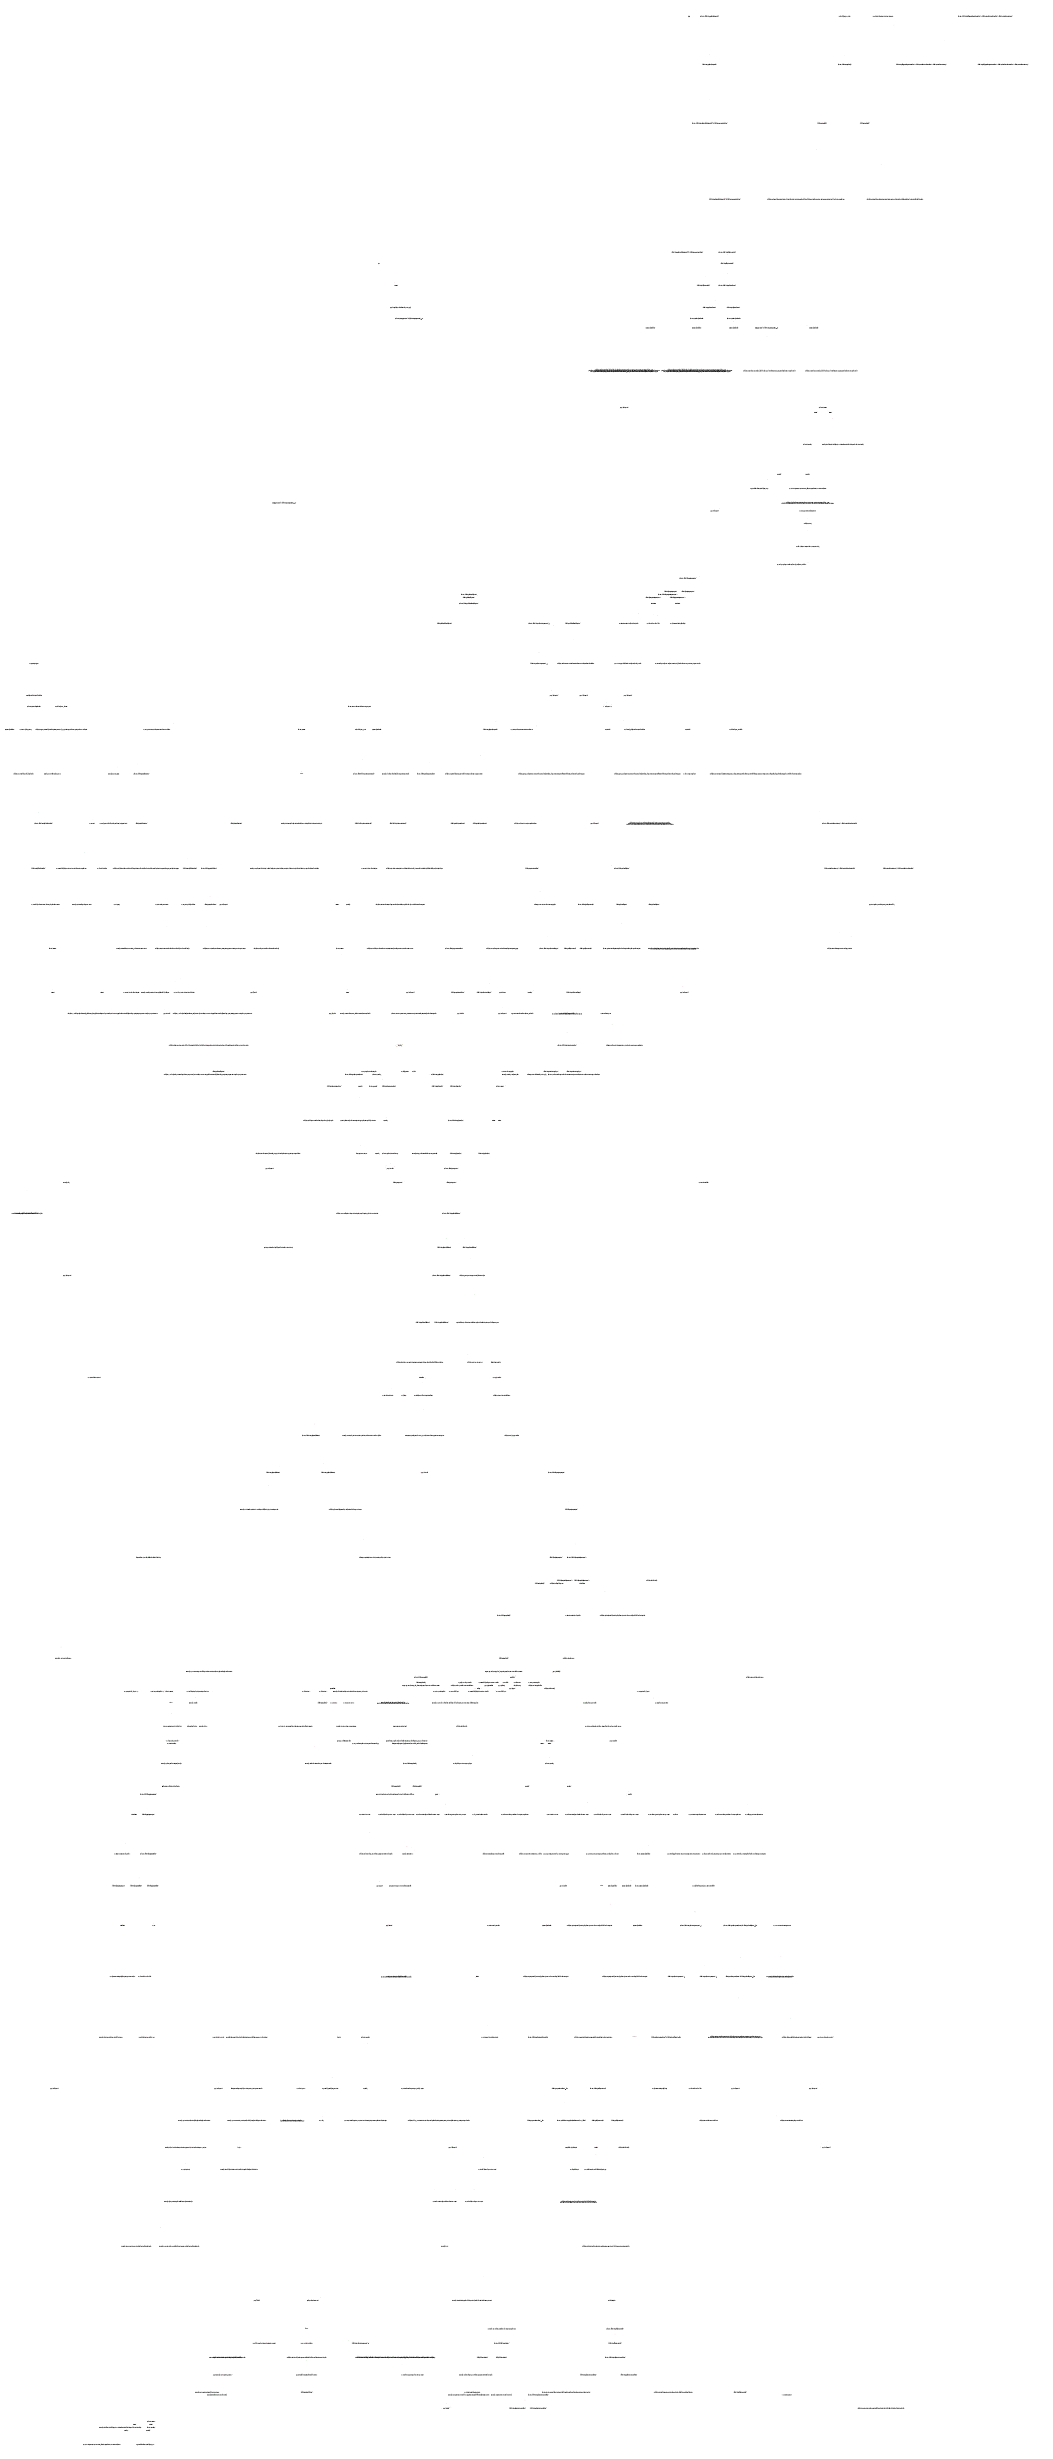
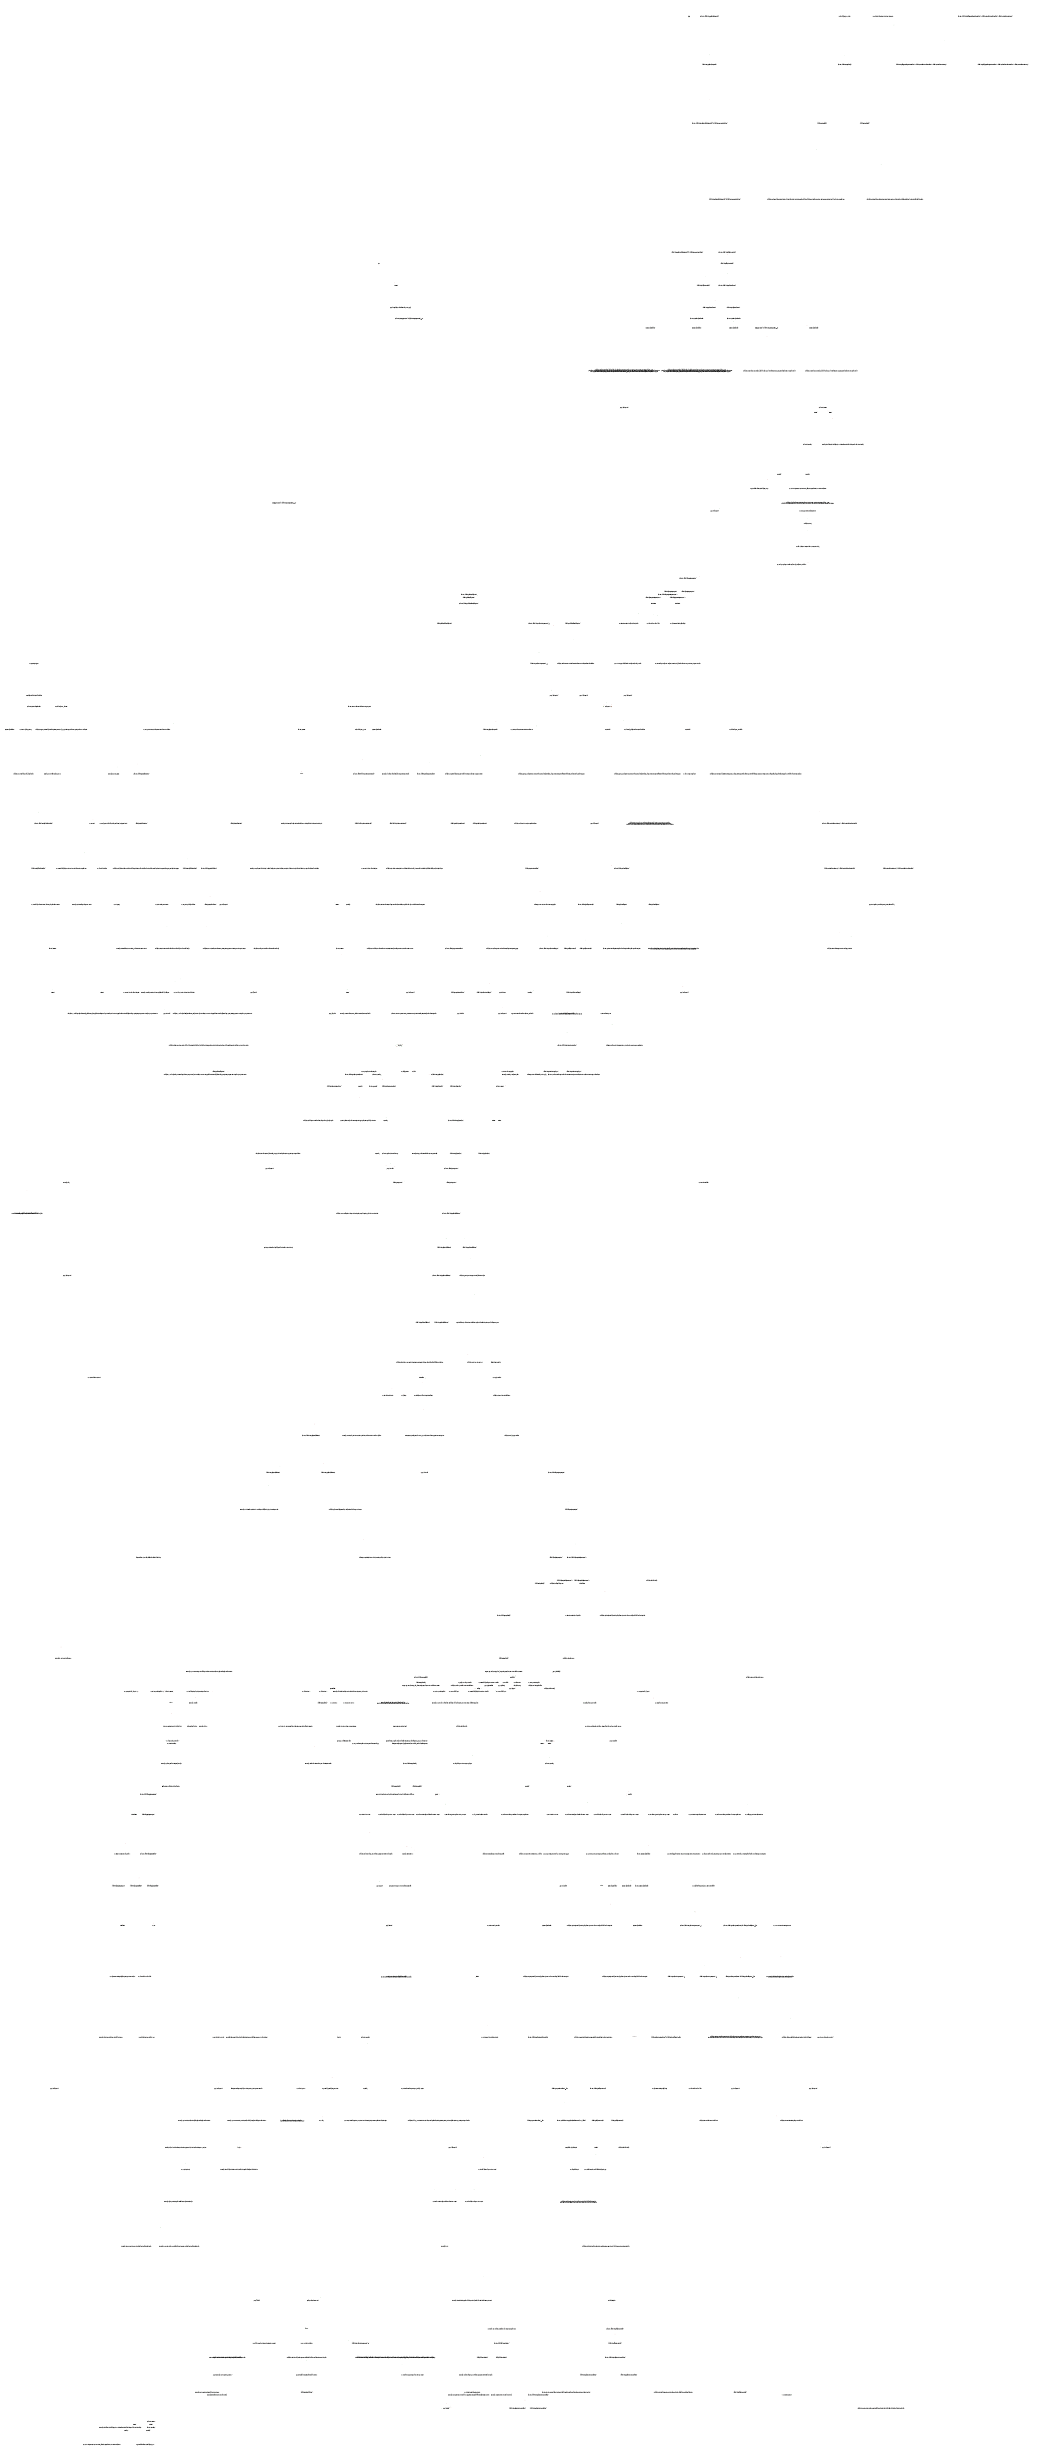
(362, 1154) -> none
